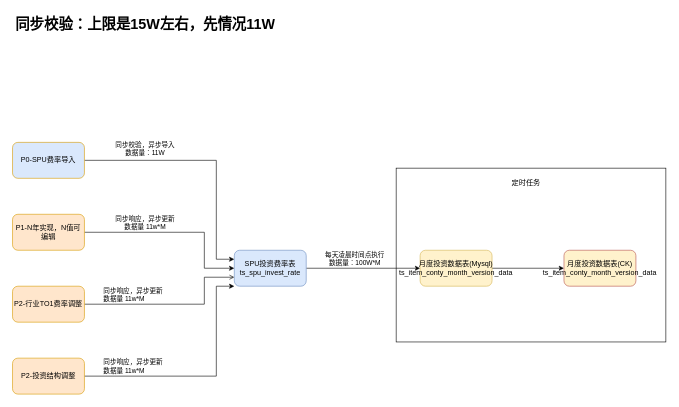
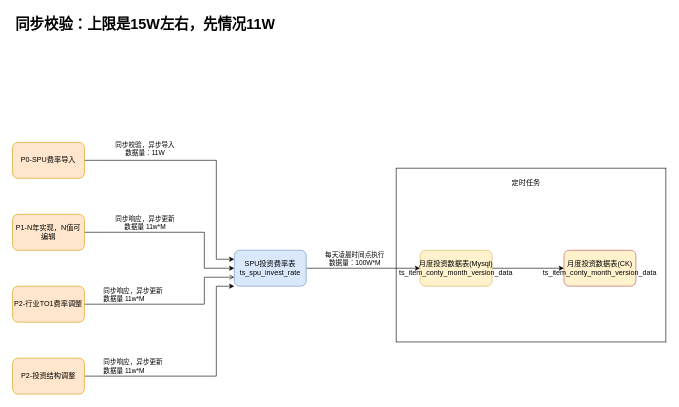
(48, 161) -> (48, 161)
